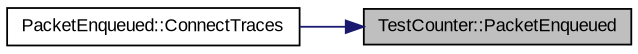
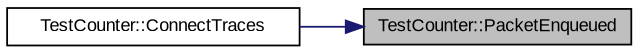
(153, 27) -> (153, 27)
